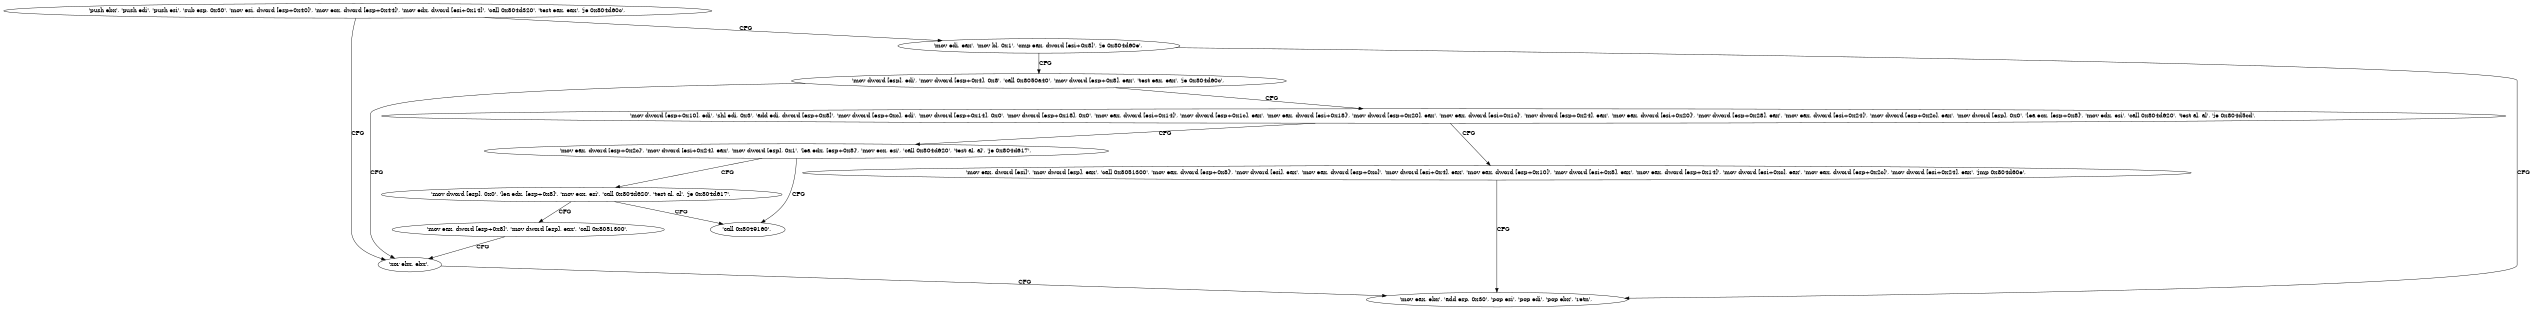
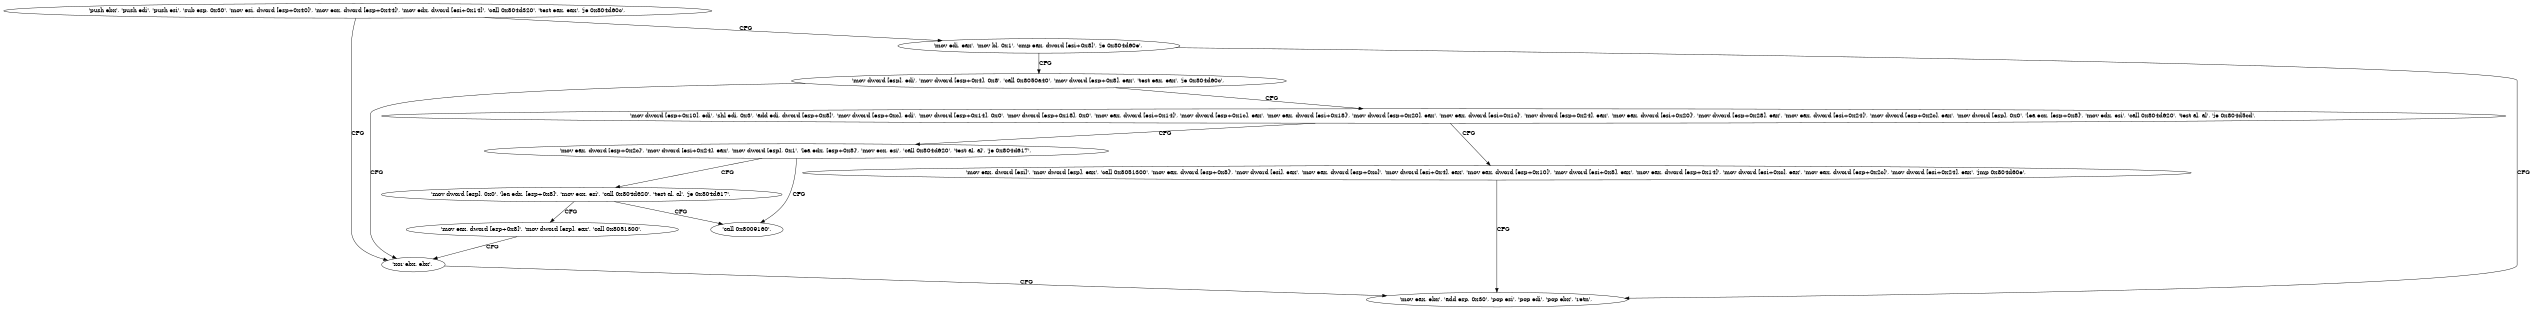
(748, 230) -> (747, 230)
